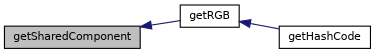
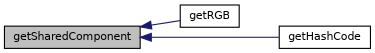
(265, 26) -> (215, 37)
